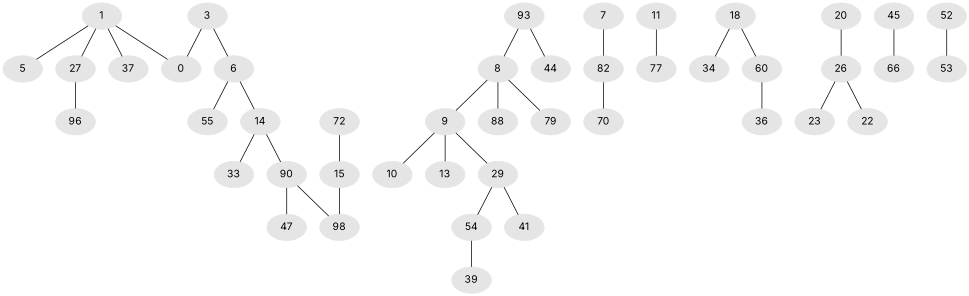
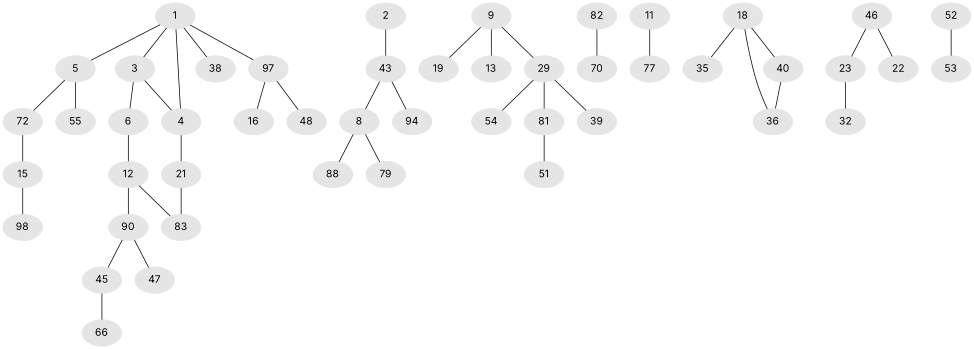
none -> (386, 16)
(524, 16) -> (386, 69)
(604, 16) -> none
(841, 16) -> none
none -> (155, 43)
(76, 69) -> (268, 69)
(128, 69) -> (216, 69)
(181, 69) -> (181, 122)
(551, 69) -> (412, 122)
(709, 69) -> (703, 69)
(762, 69) -> (783, 69)
(841, 69) -> (872, 16)
none -> (753, 70)
none -> (49, 95)
(221, 95) -> (76, 95)
(472, 95) -> none
(76, 122) -> (254, 122)
(260, 122) -> (128, 175)
none -> (307, 122)
none -> (846, 122)
none -> (181, 175)
(234, 175) -> (181, 227)
(392, 175) -> (439, 69)
none -> (544, 175)
(313, 201) -> (115, 254)
(524, 227) -> (544, 122)
(472, 254) -> (570, 95)
